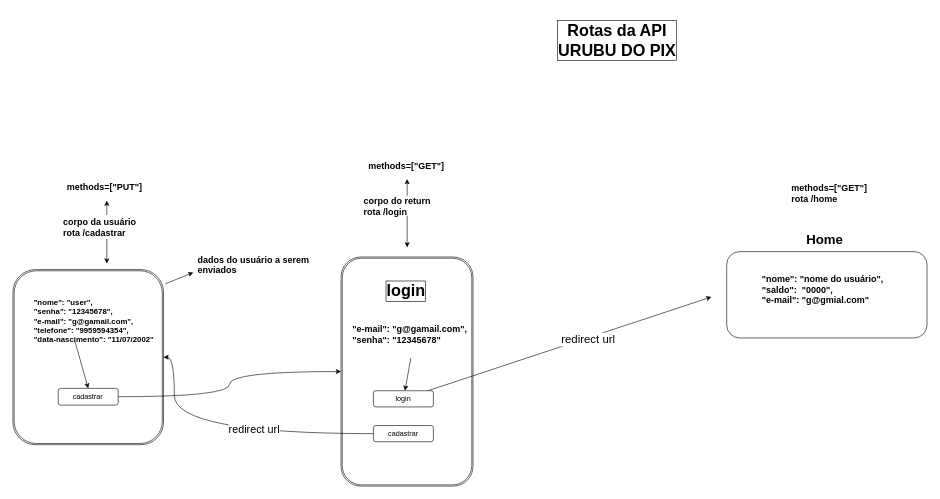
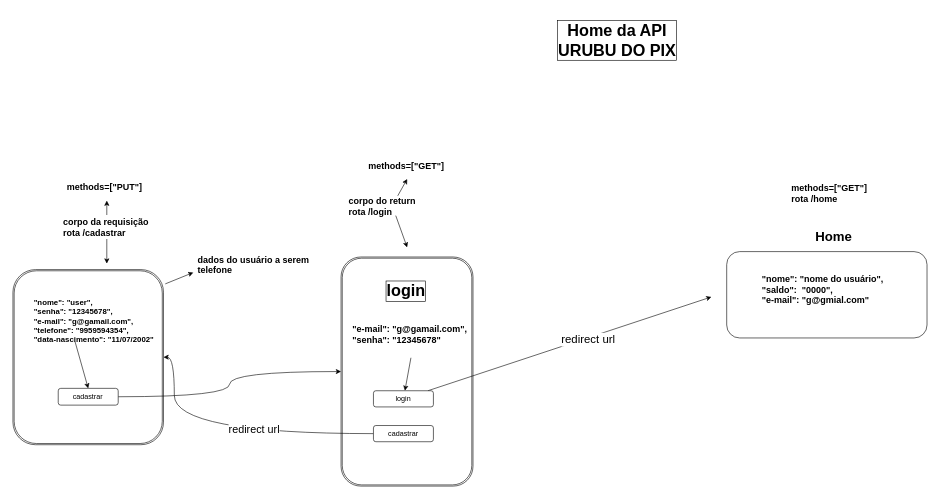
(617, 41) -> (617, 41)
(407, 206) -> (392, 206)
(100, 227) -> (107, 227)
(822, 239) -> (831, 236)
(252, 265) -> (252, 265)
